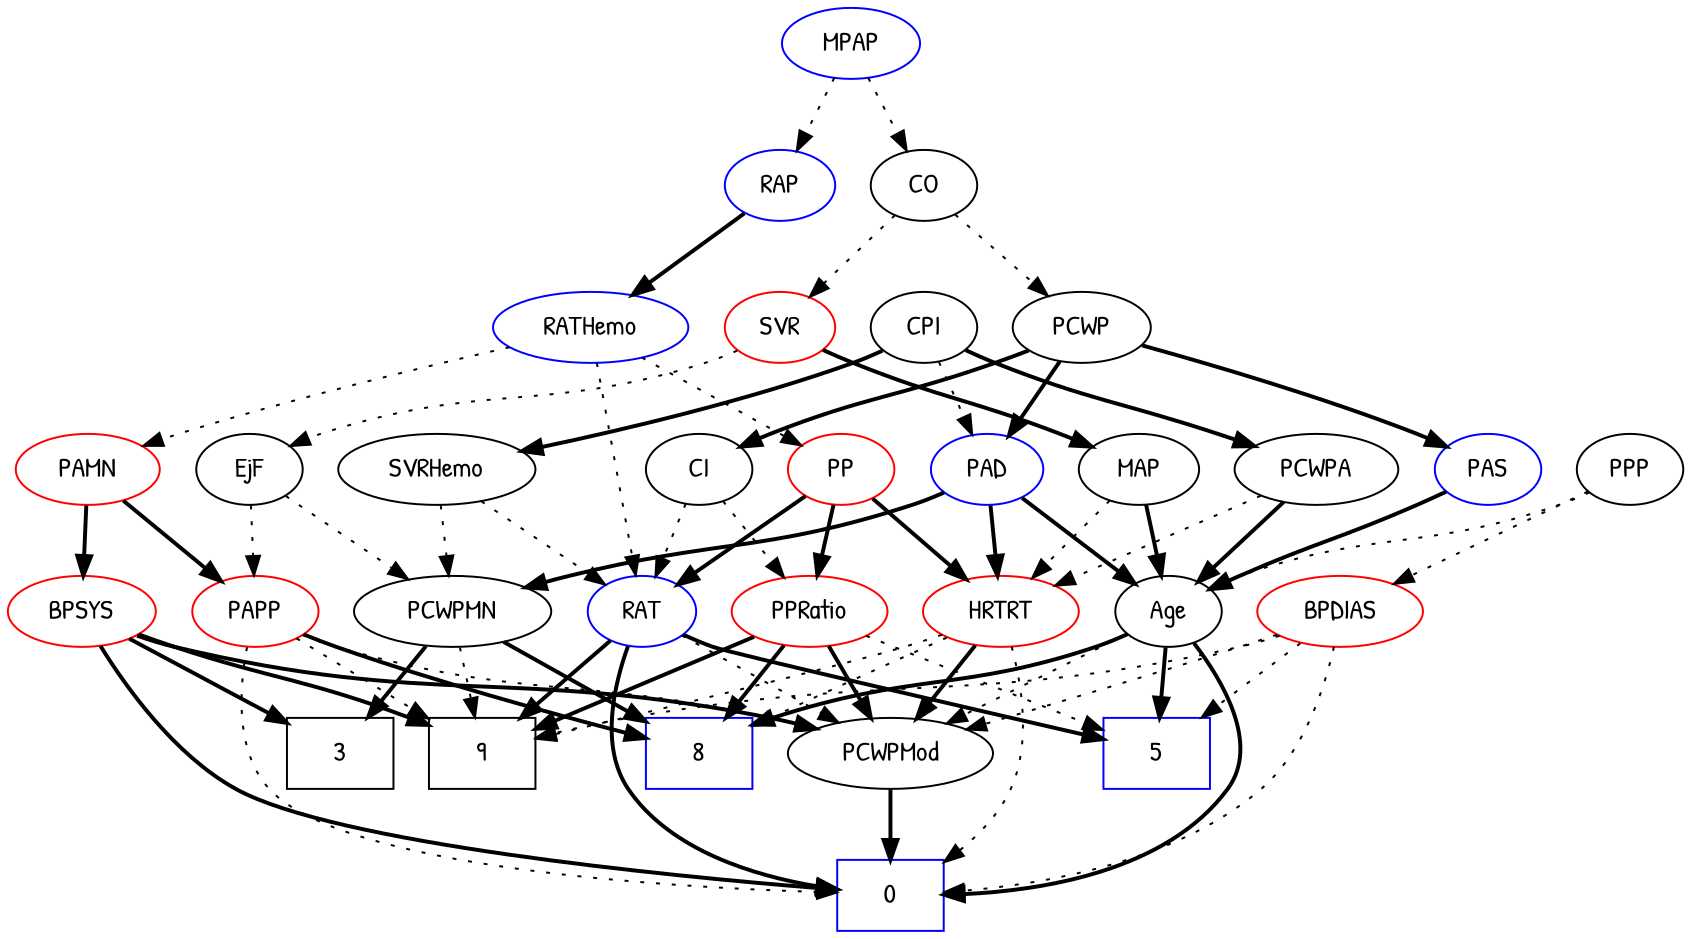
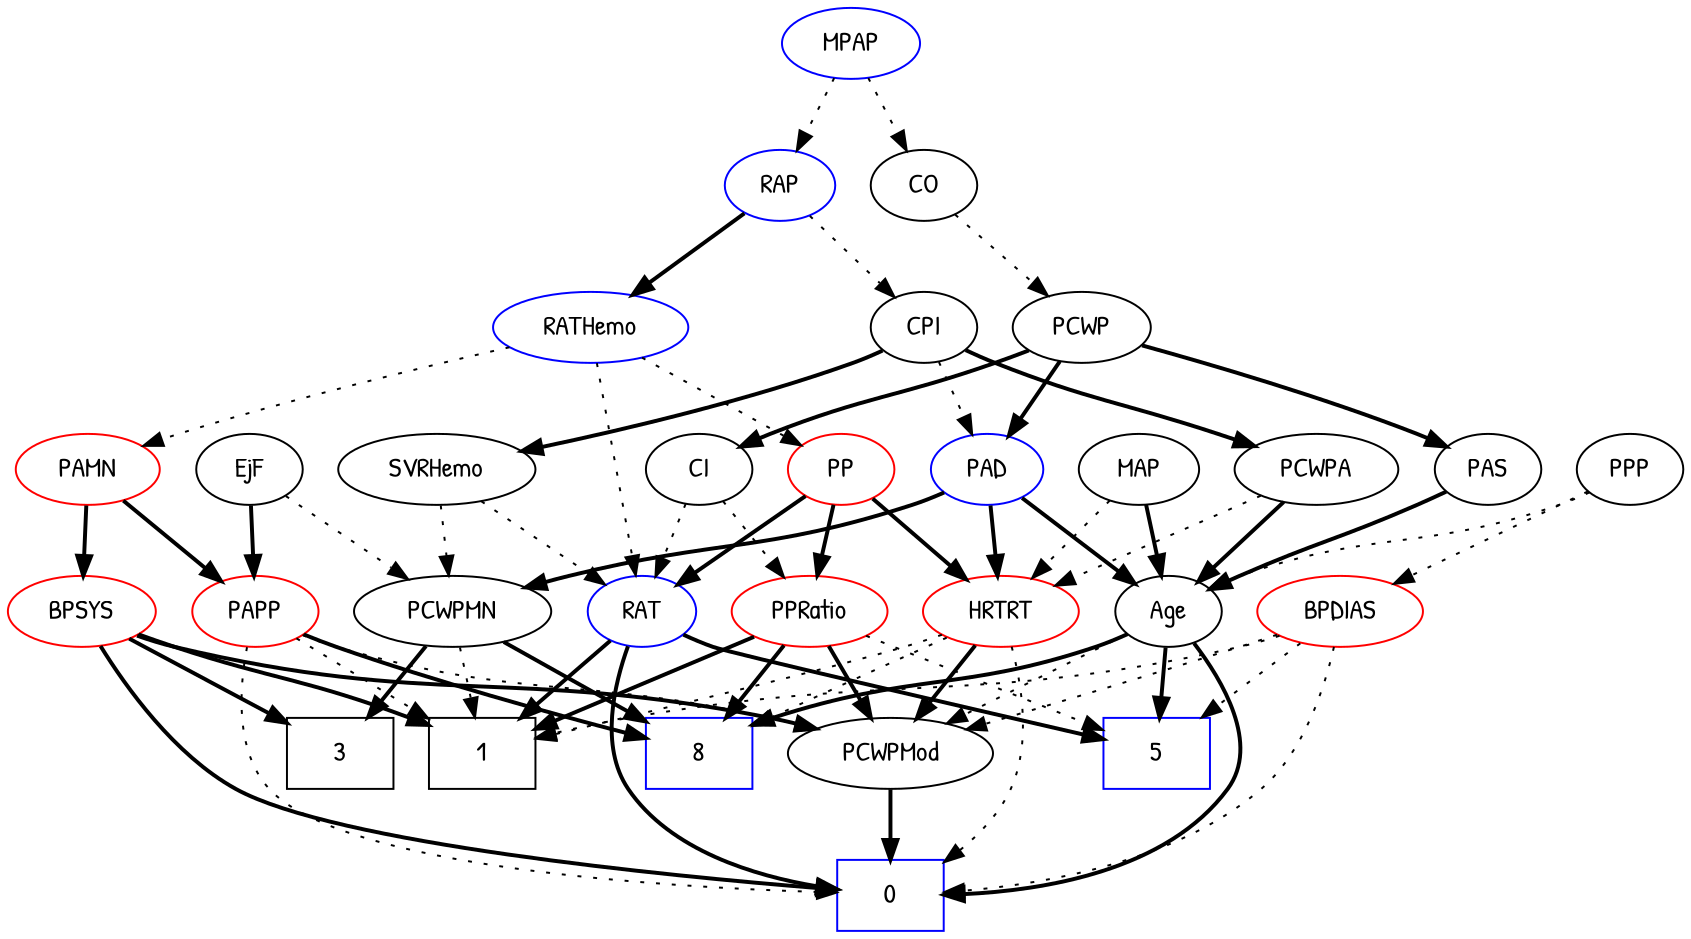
none -> (845, 250)
(780, 327) -> none
(1488, 469) -> (1488, 469)
(252, 531) -> (252, 531)
(744, 670) -> none
(482, 753) -> (482, 753)
